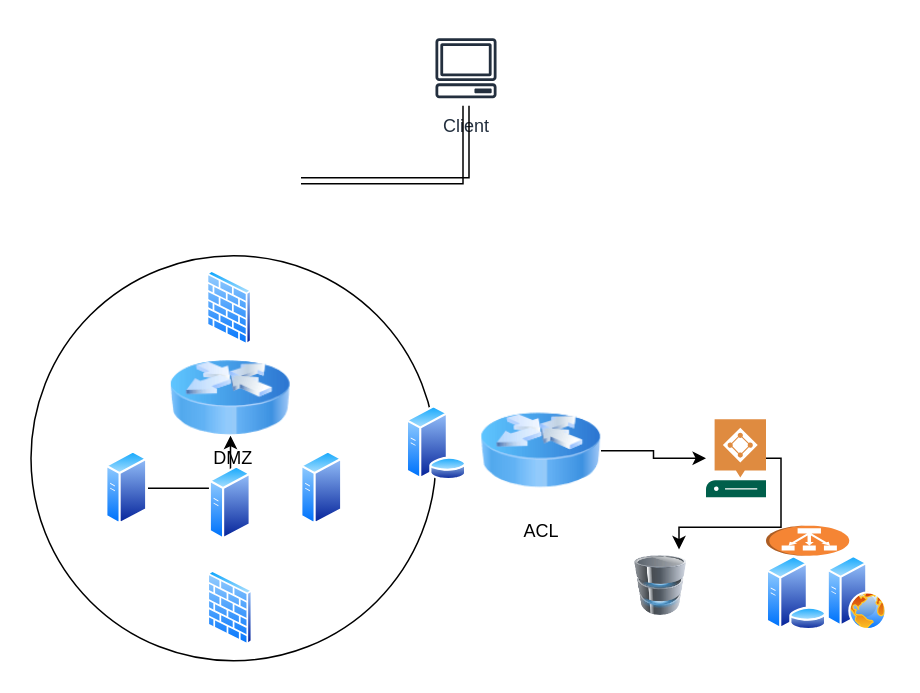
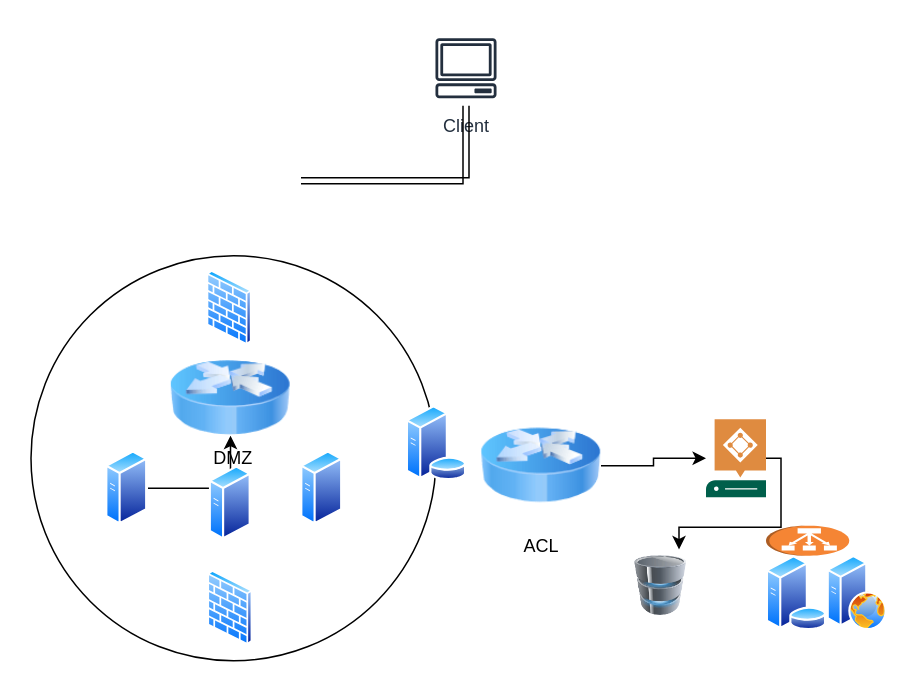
(541, 451) -> (541, 466)
